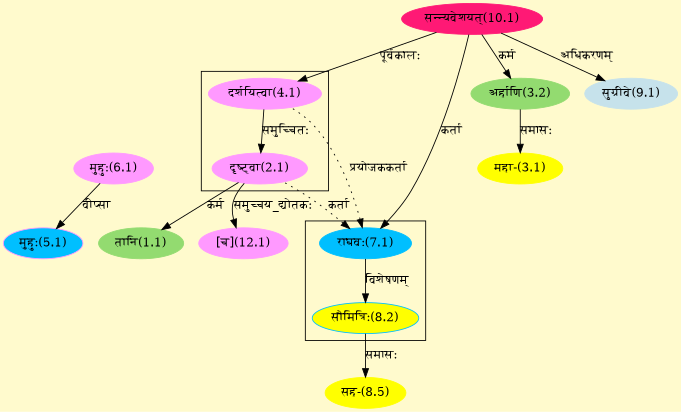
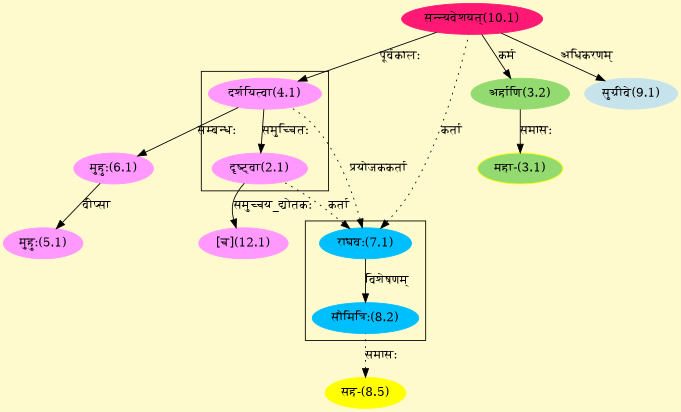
none -> (192, 130)
(438, 133) -> (438, 133)
(520, 169) -> (520, 169)
(43, 243) -> (43, 243)
(141, 243) -> none
(366, 318) -> (366, 318)
(366, 351) -> (366, 351)
